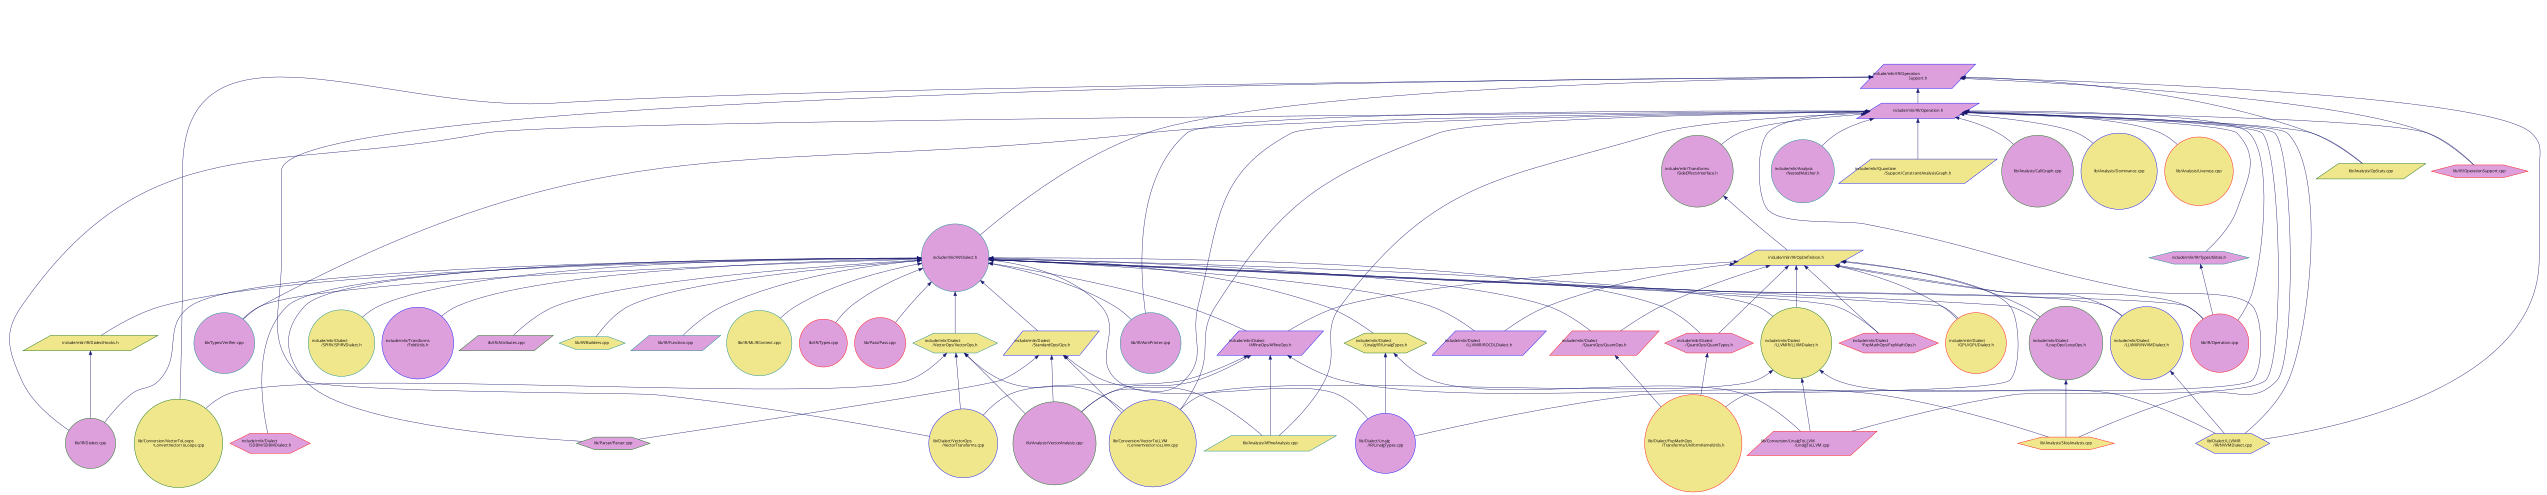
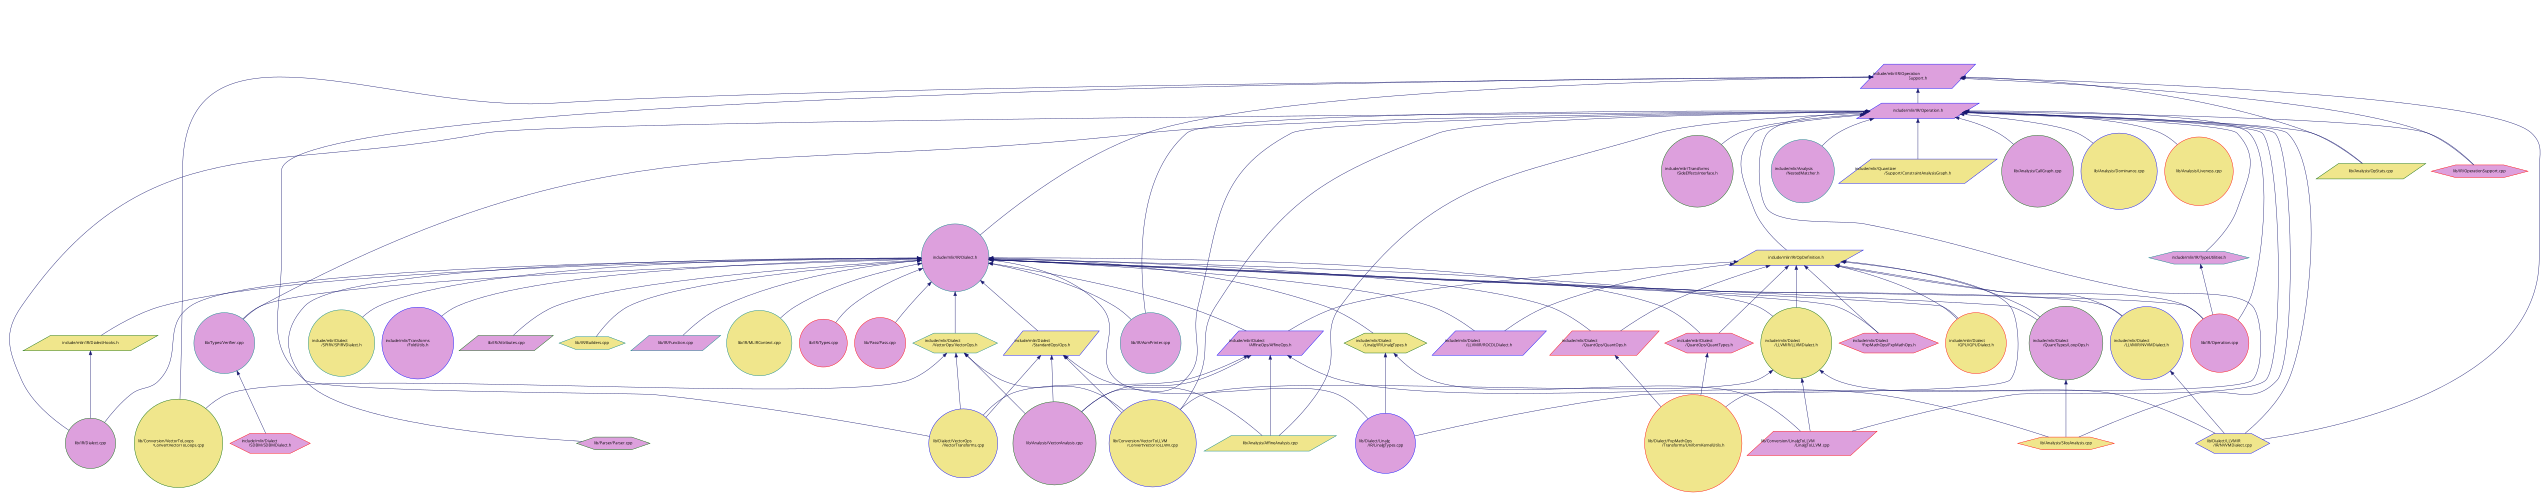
(1757, 225) -> (1747, 144)
(533, 268) -> (252, 404)
(2066, 343) -> (2066, 343)
(840, 408) -> (1012, 388)
